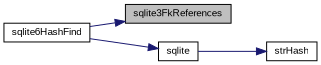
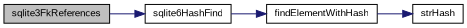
(102, 25) -> (122, 14)
(178, 51) -> (322, 14)
